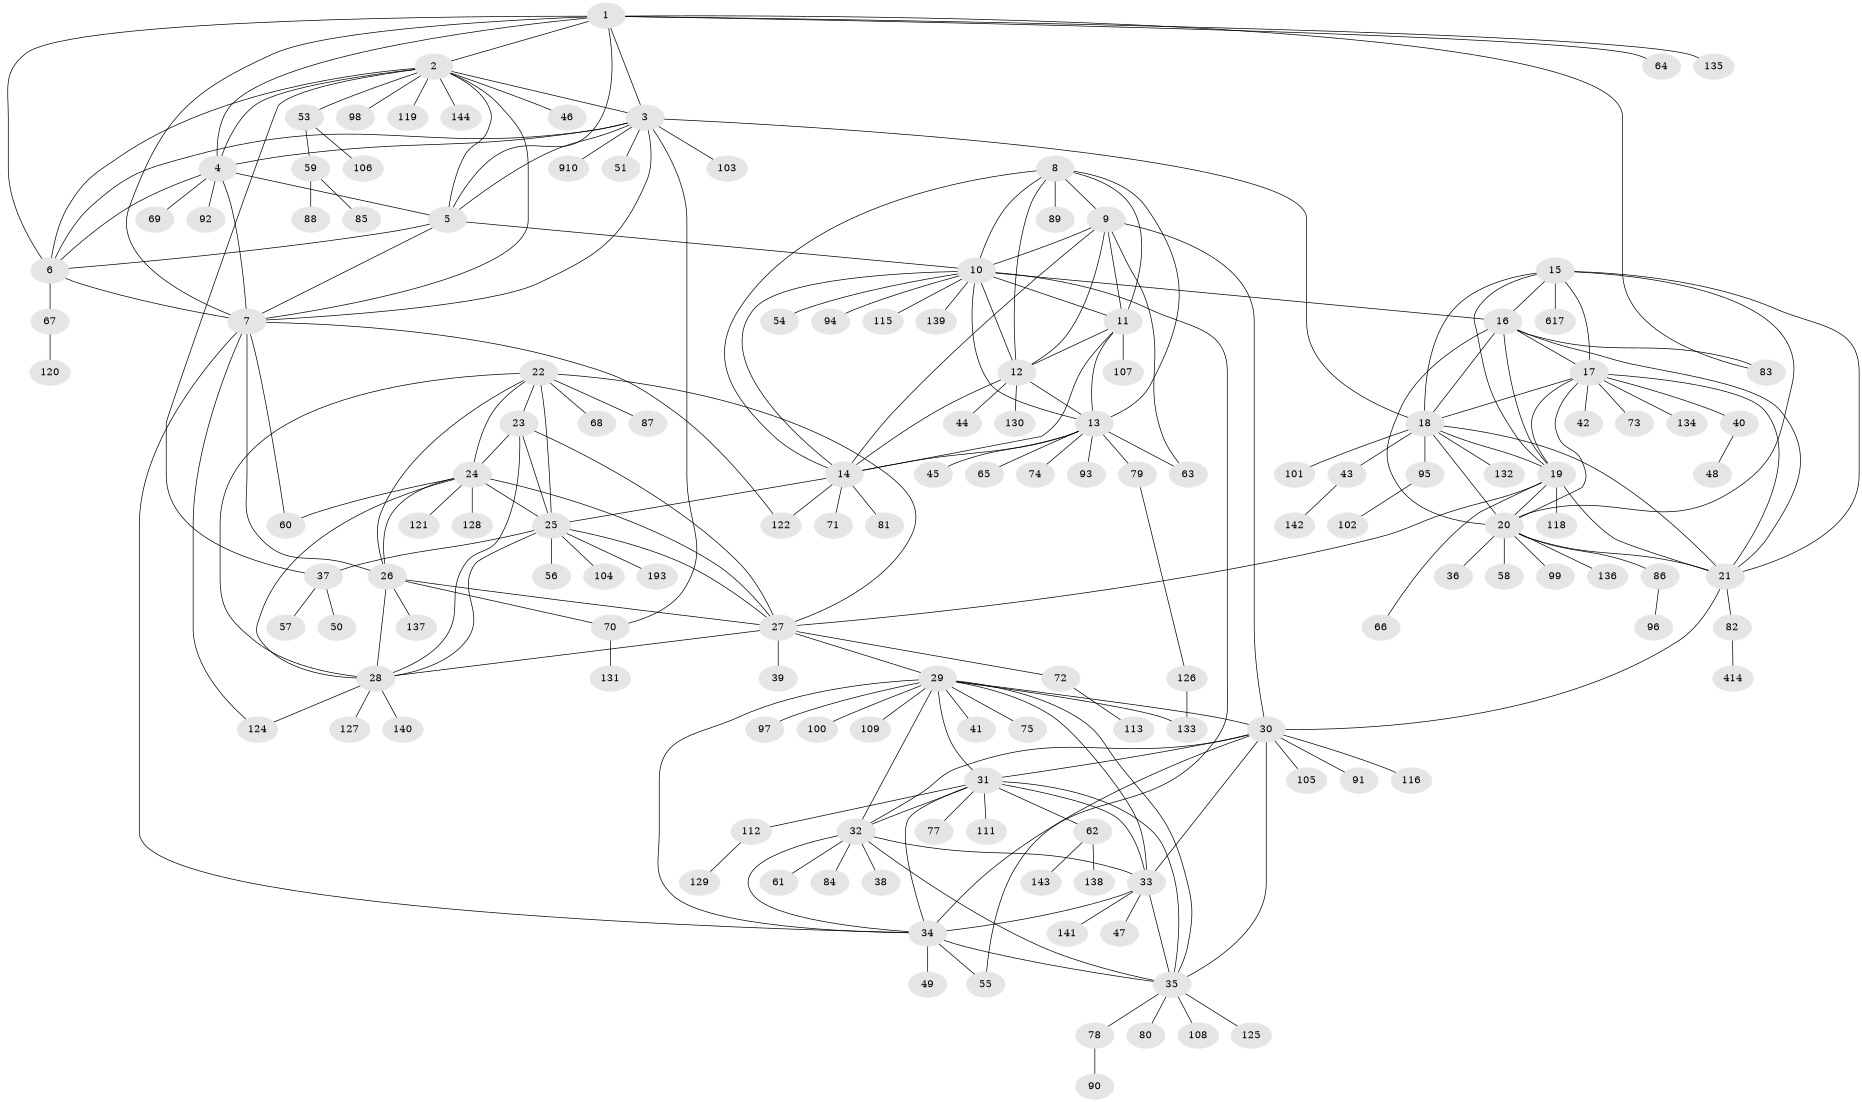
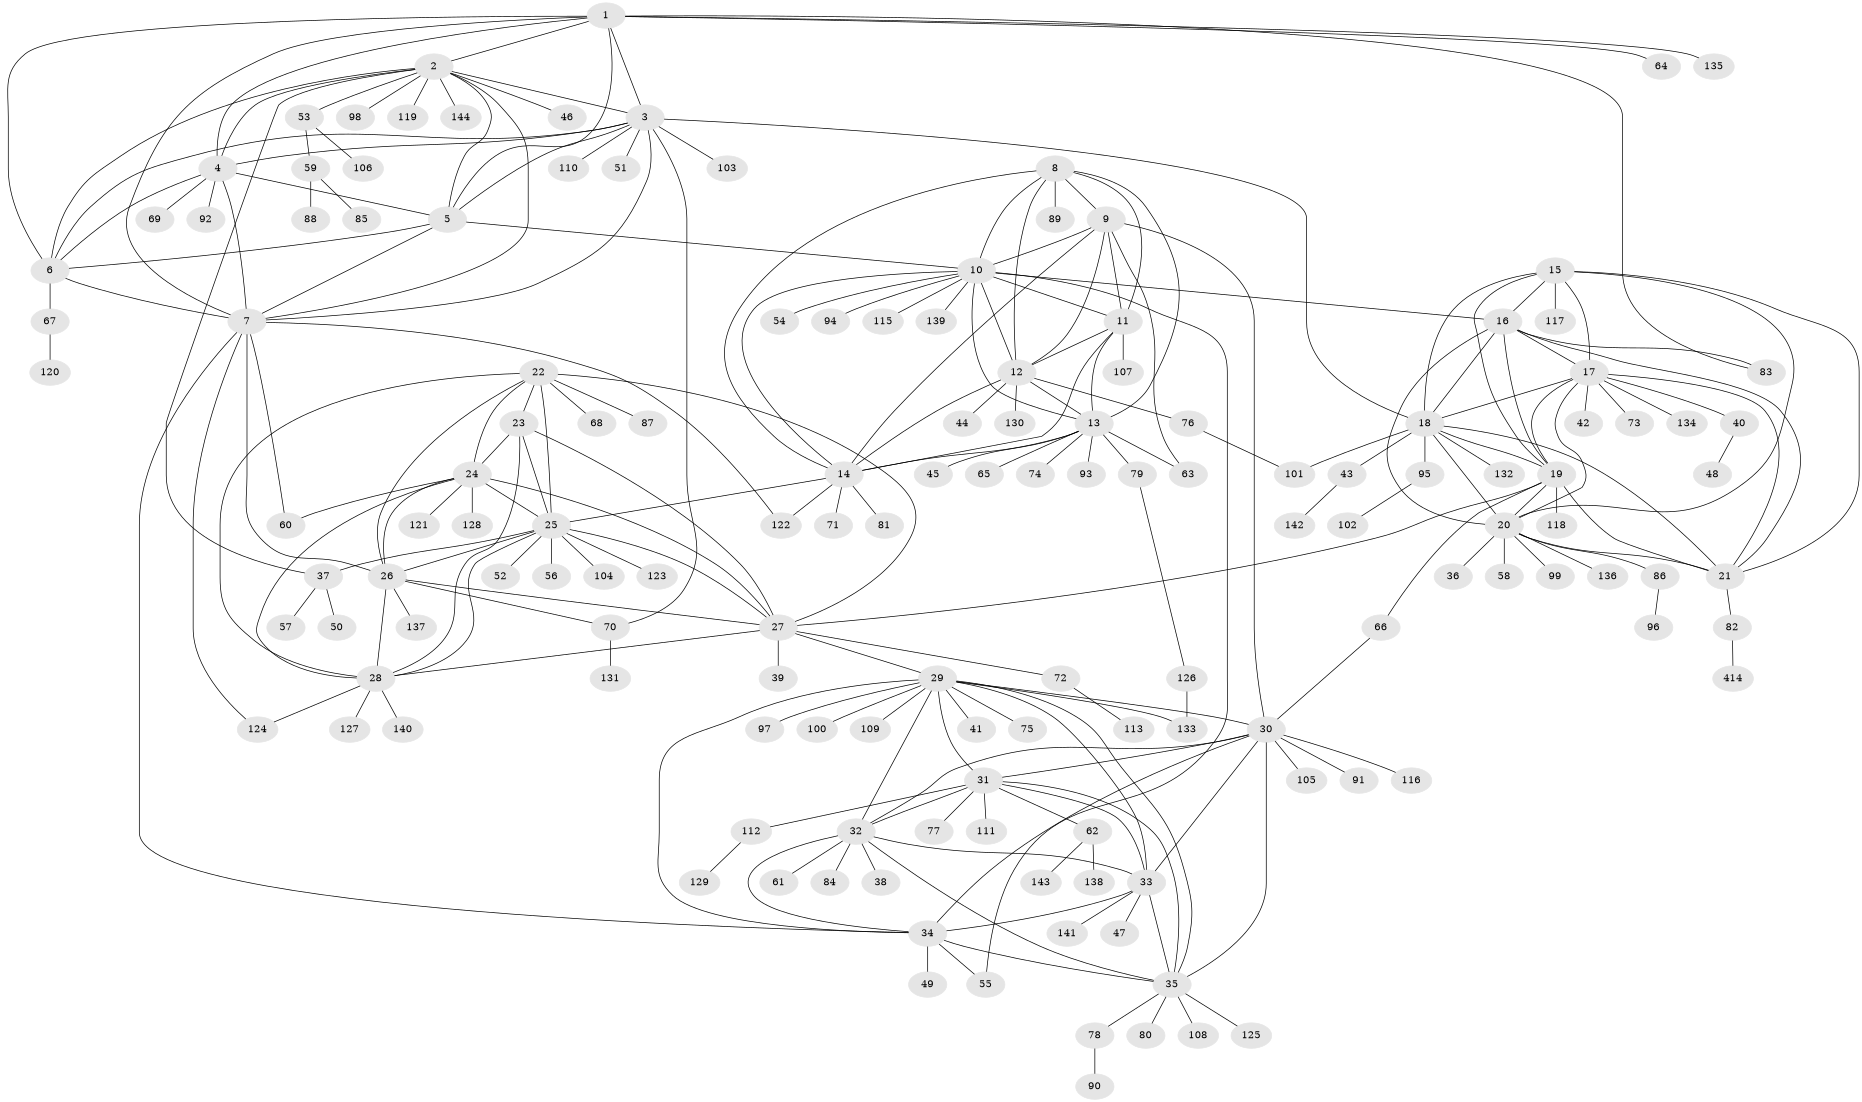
(569, 169) -> (569, 169)
(1555, 322) -> (1555, 322)
none -> (1188, 424)
none -> (469, 551)
none -> (501, 577)
(657, 577) -> (657, 577)
(1521, 704) -> (1324, 679)
(905, 837) -> none
